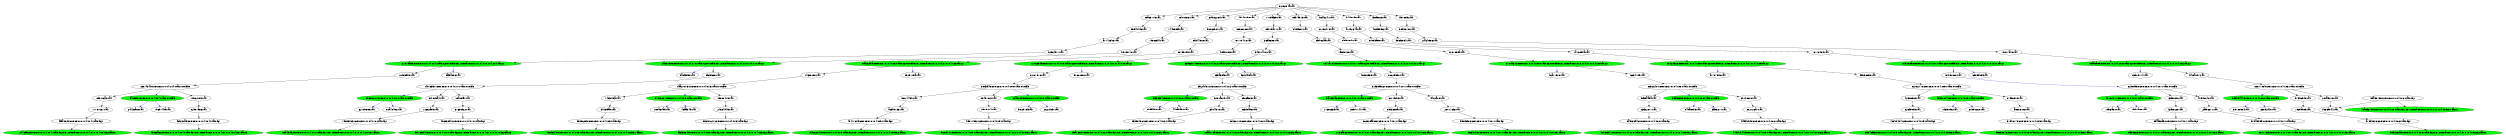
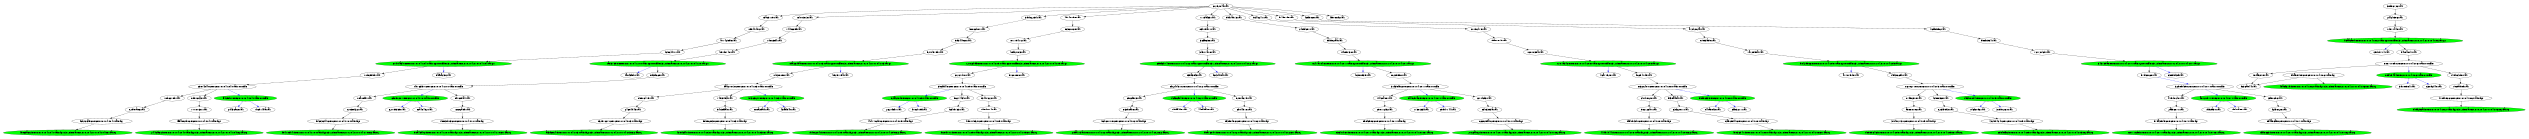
(1407, 23) -> none
